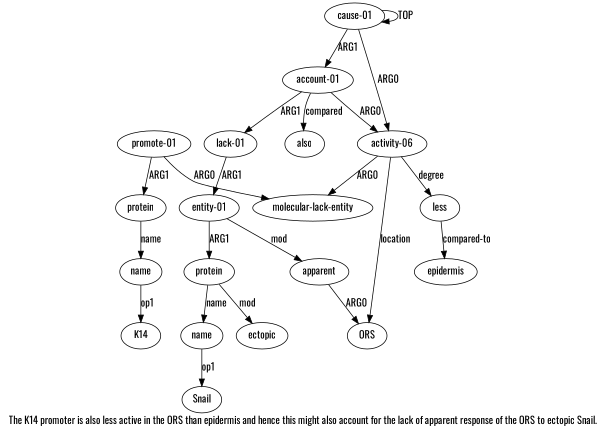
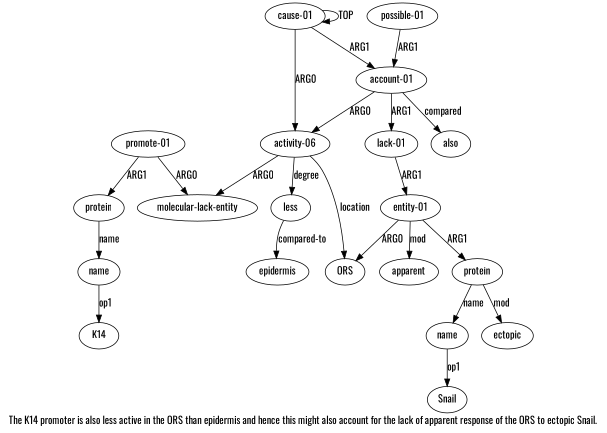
none -> (402, 16)
(341, 301) -> (380, 238)
